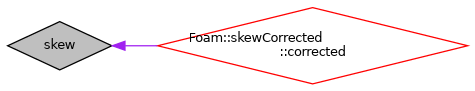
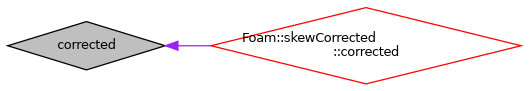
(60, 46) -> (86, 46)
